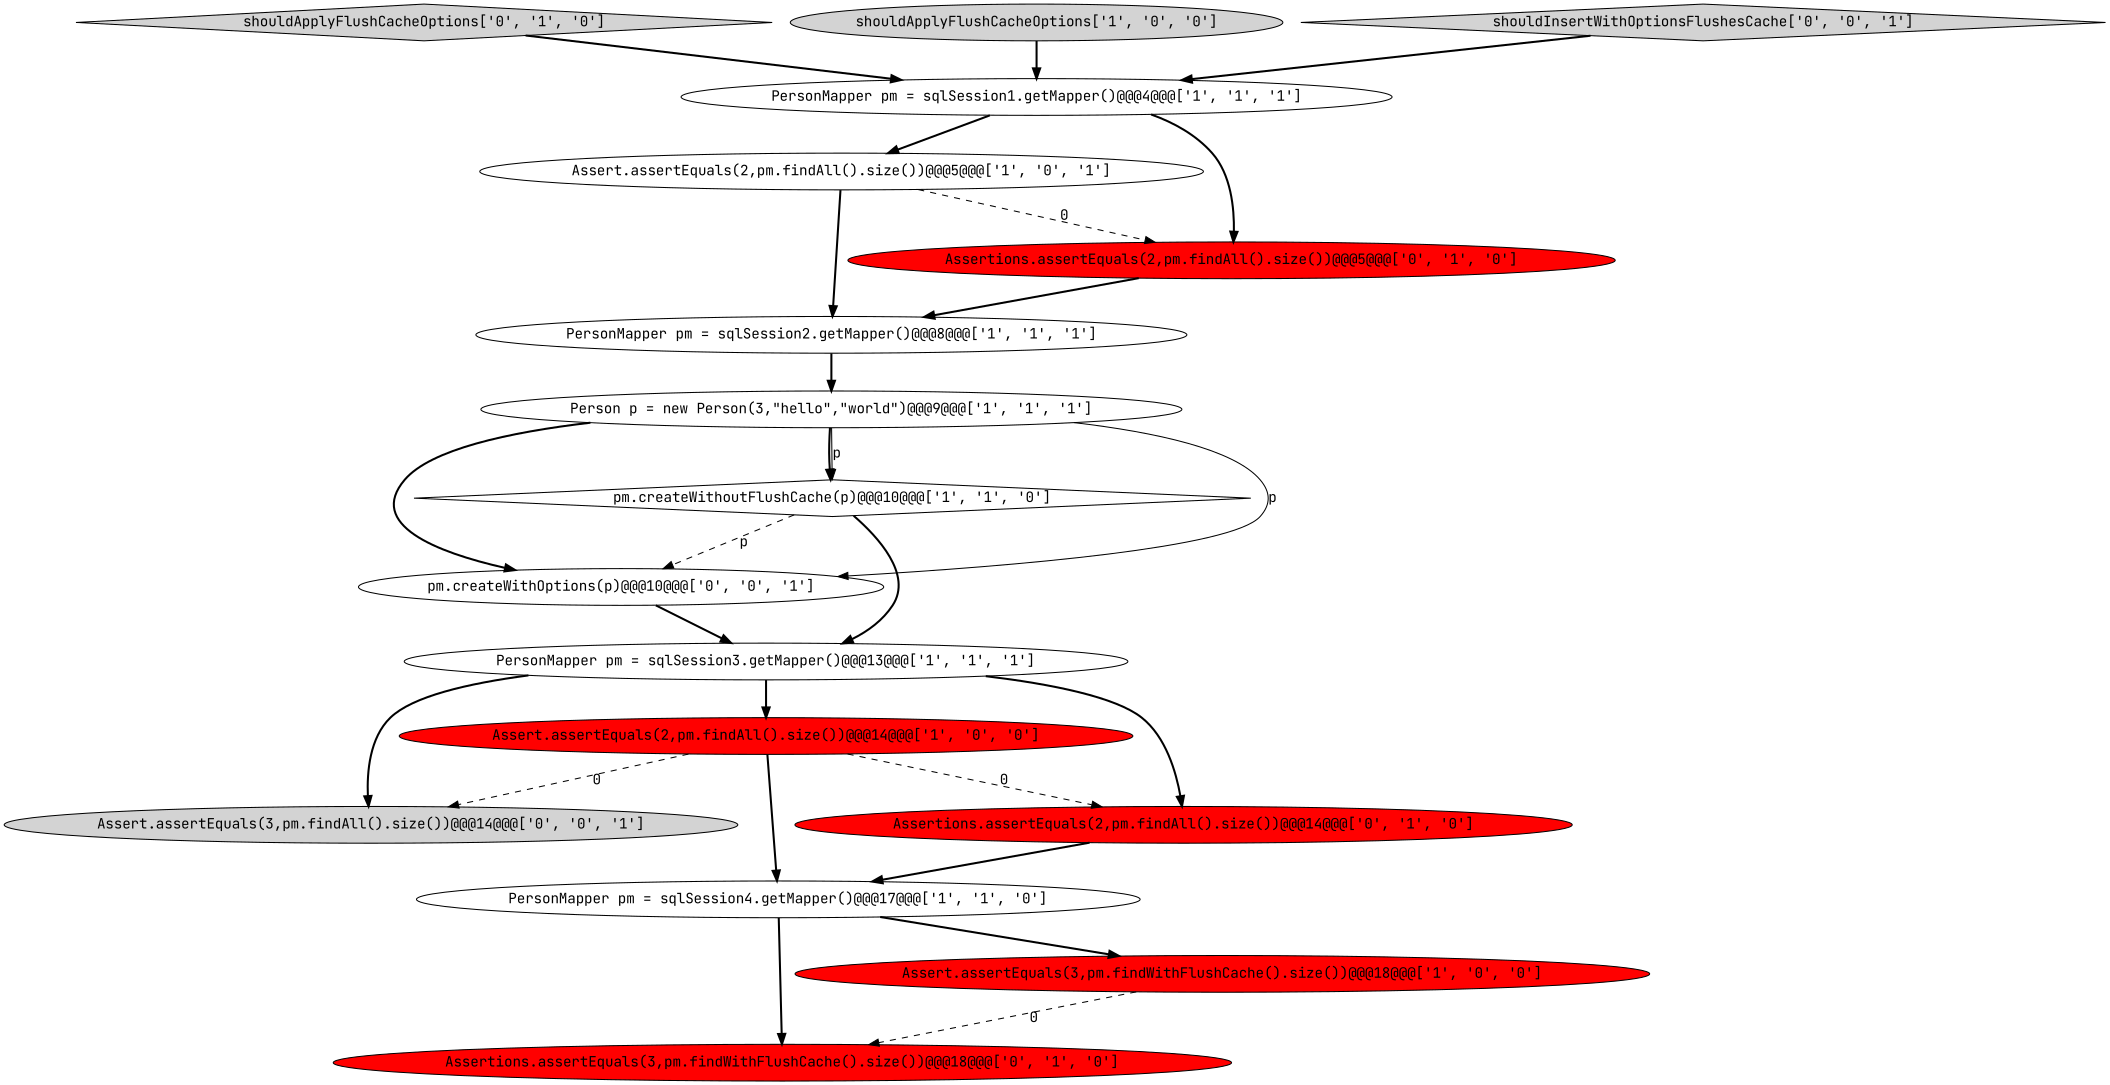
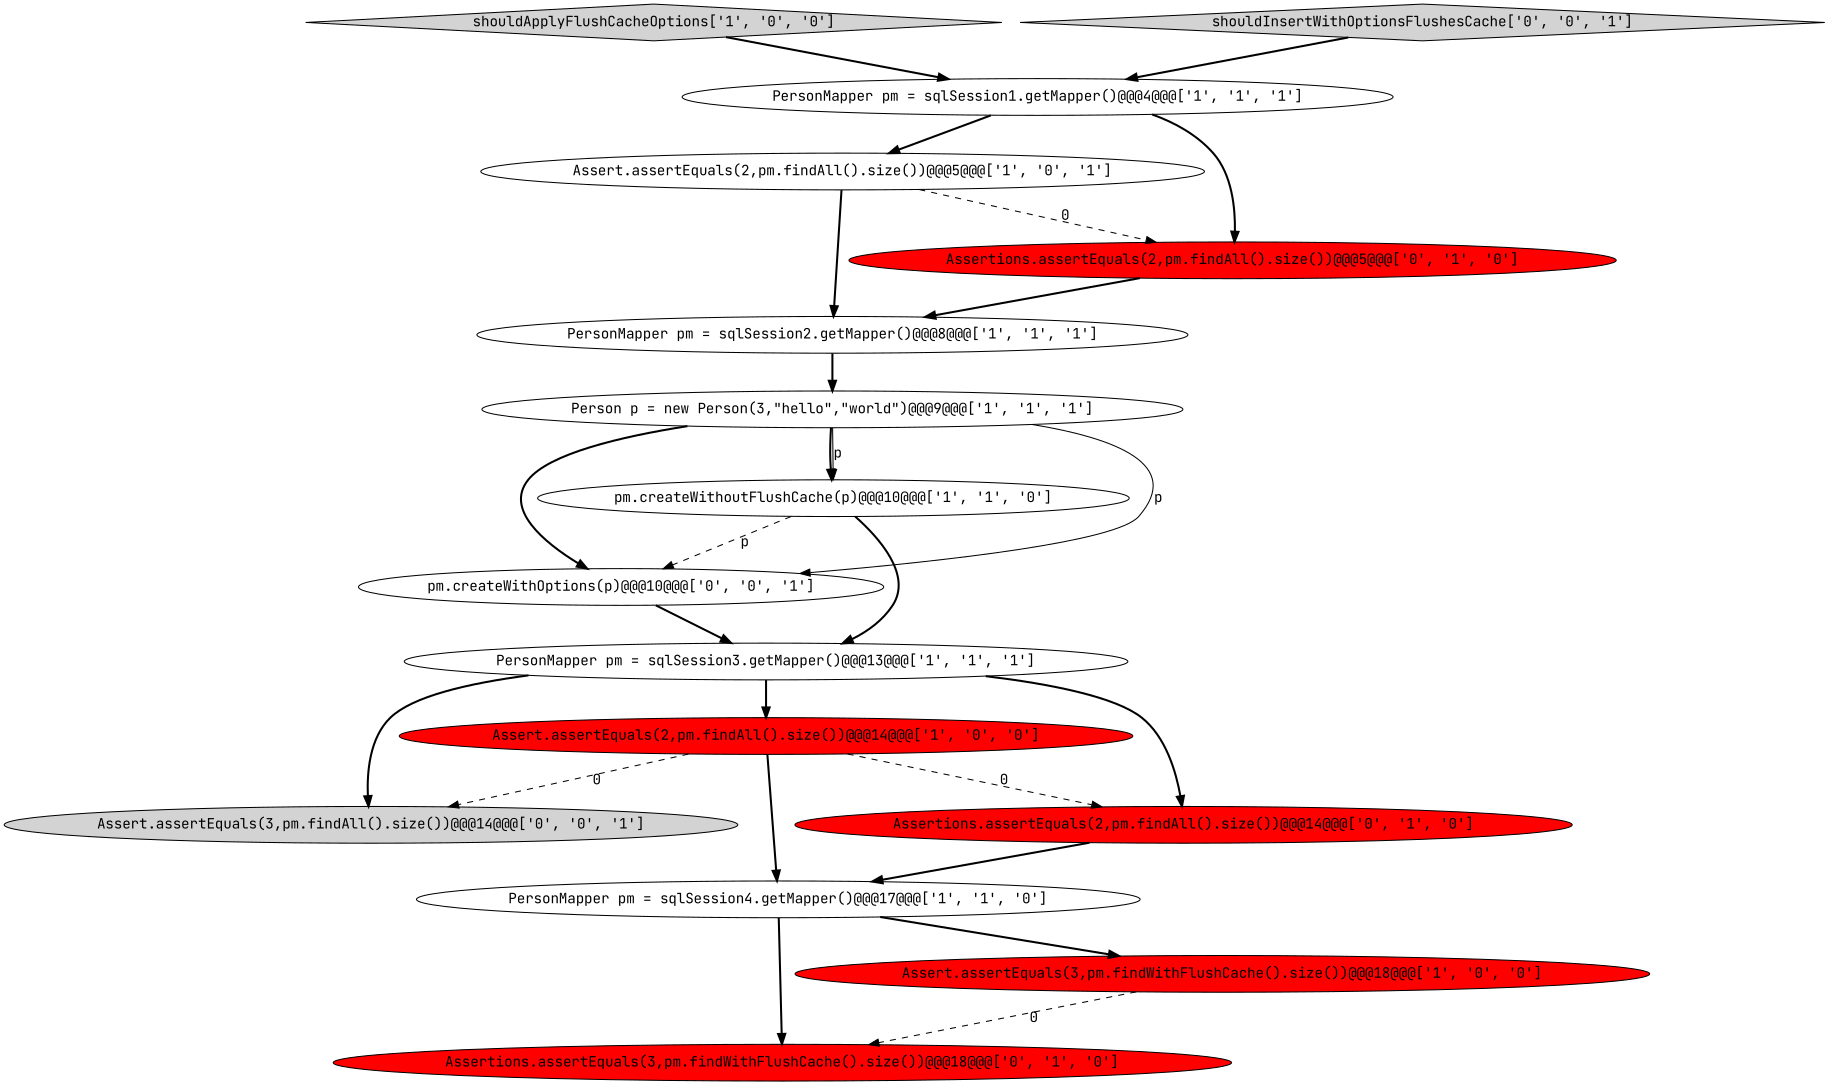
(424, 22) -> none
(1037, 22) -> (654, 22)
(832, 498) -> (833, 498)
